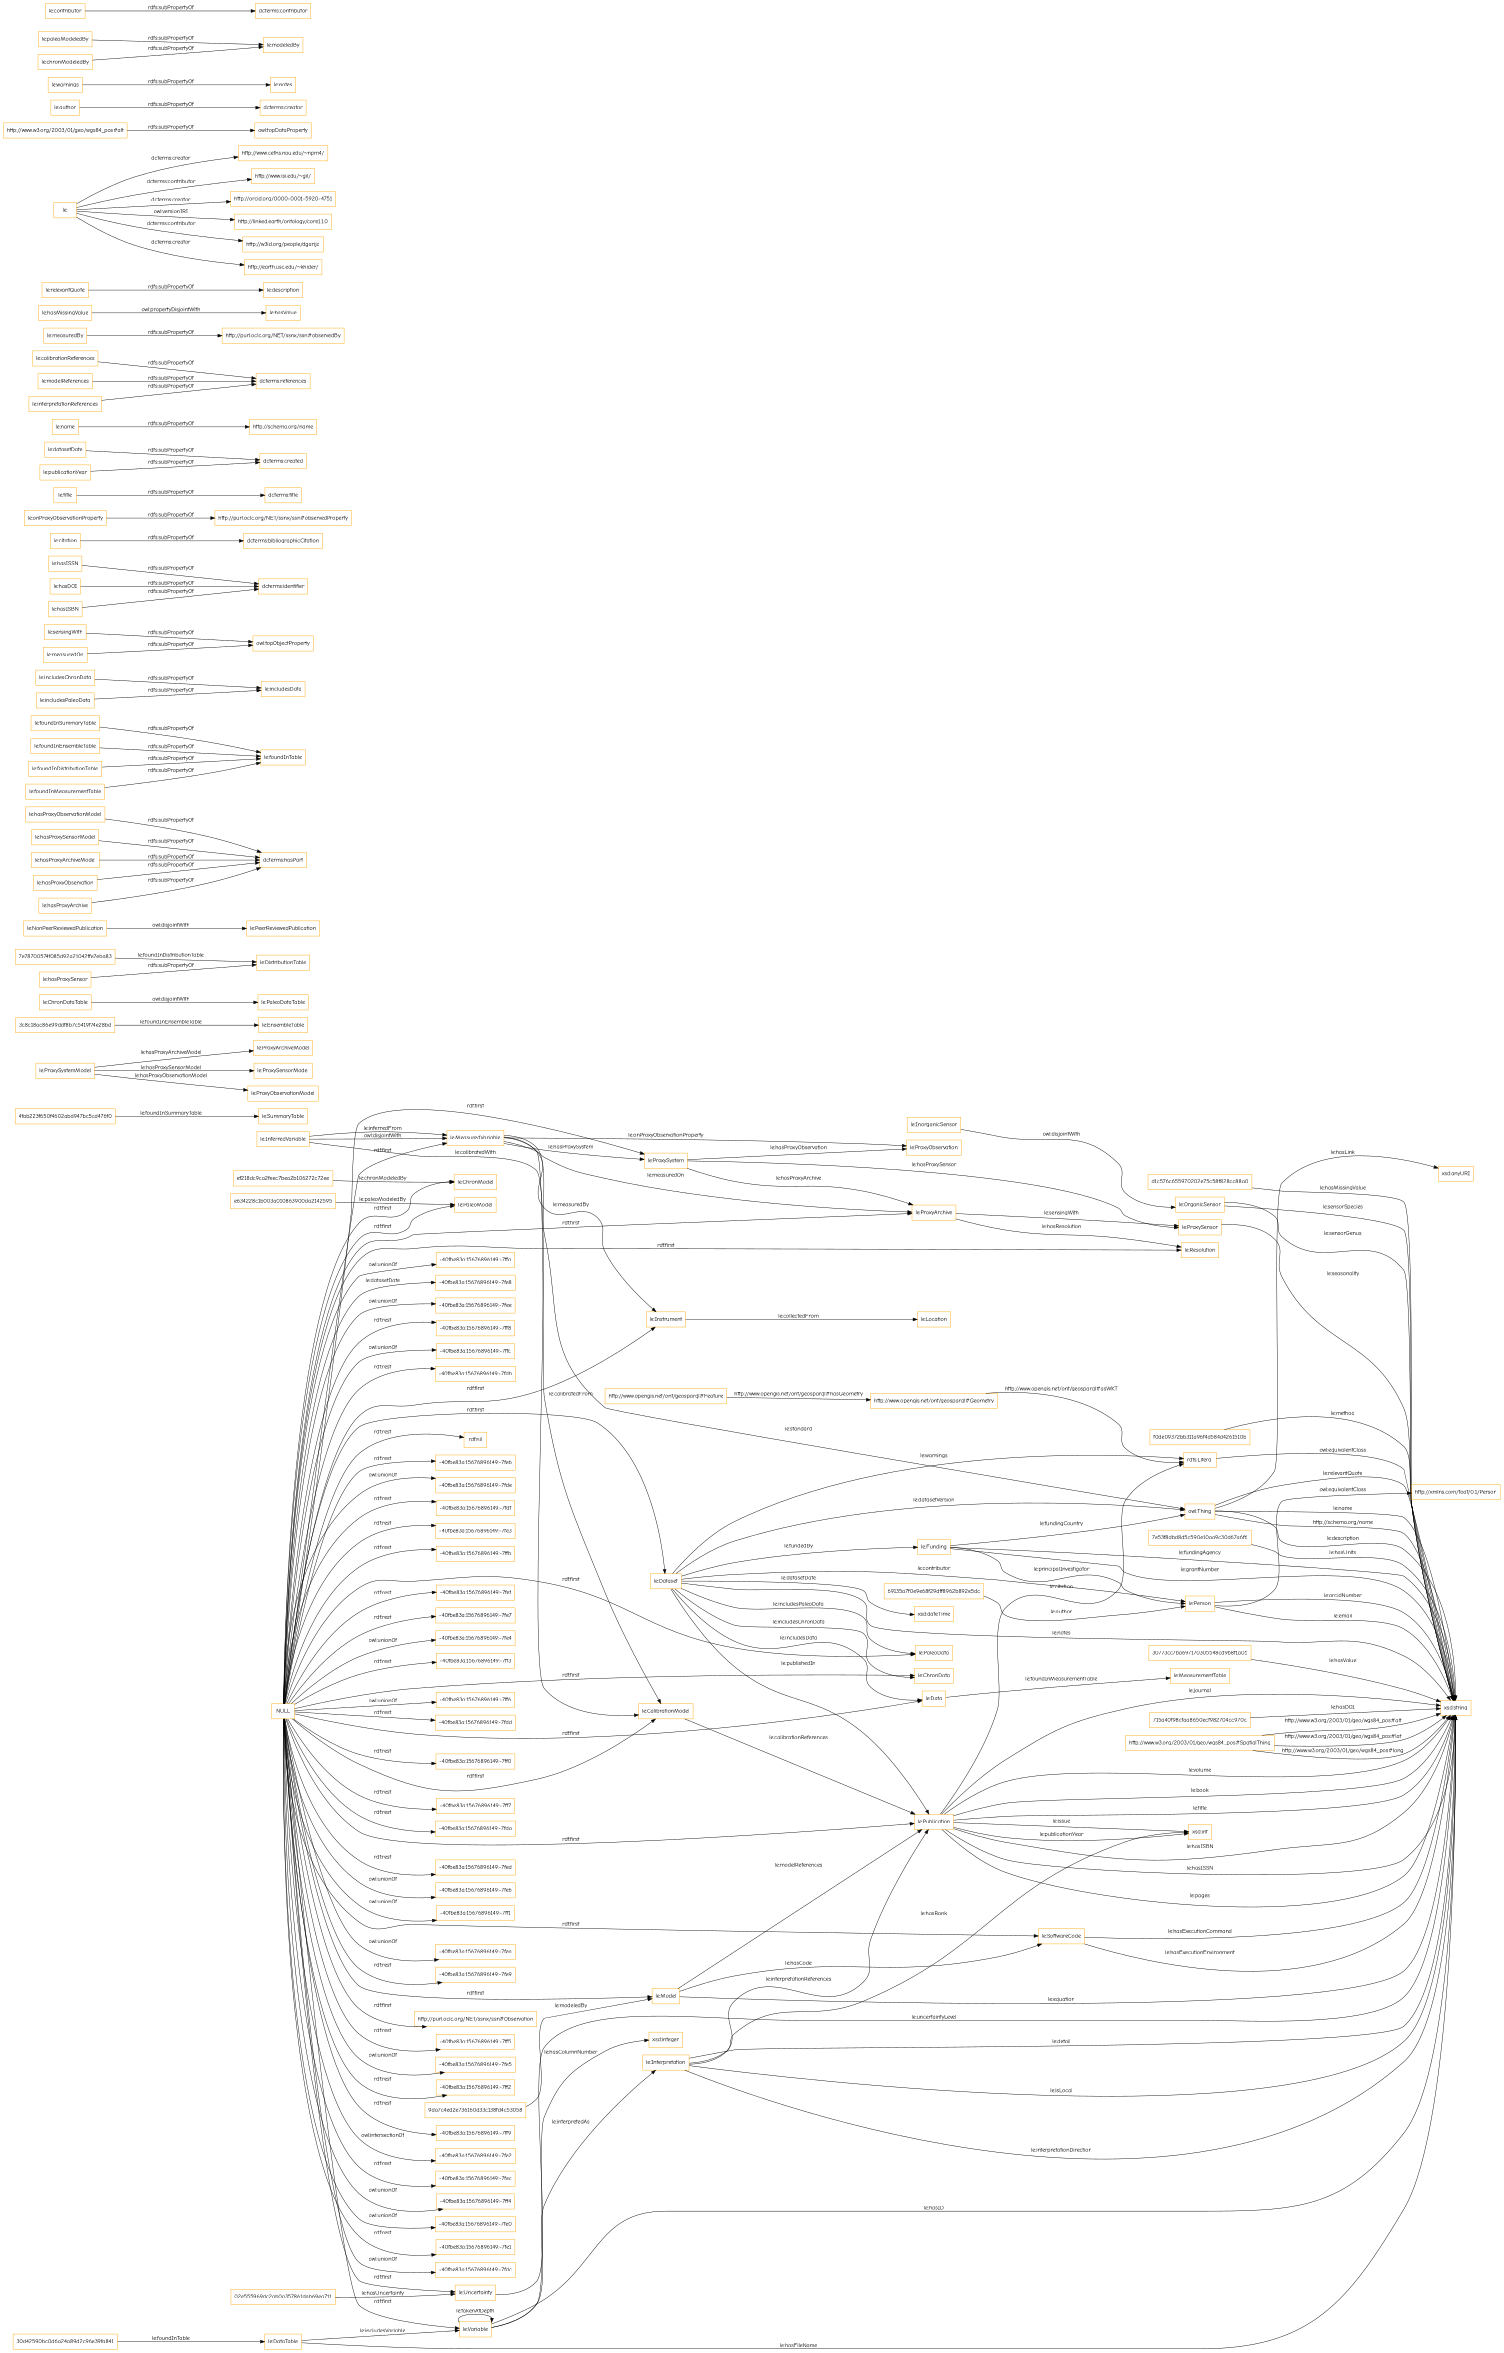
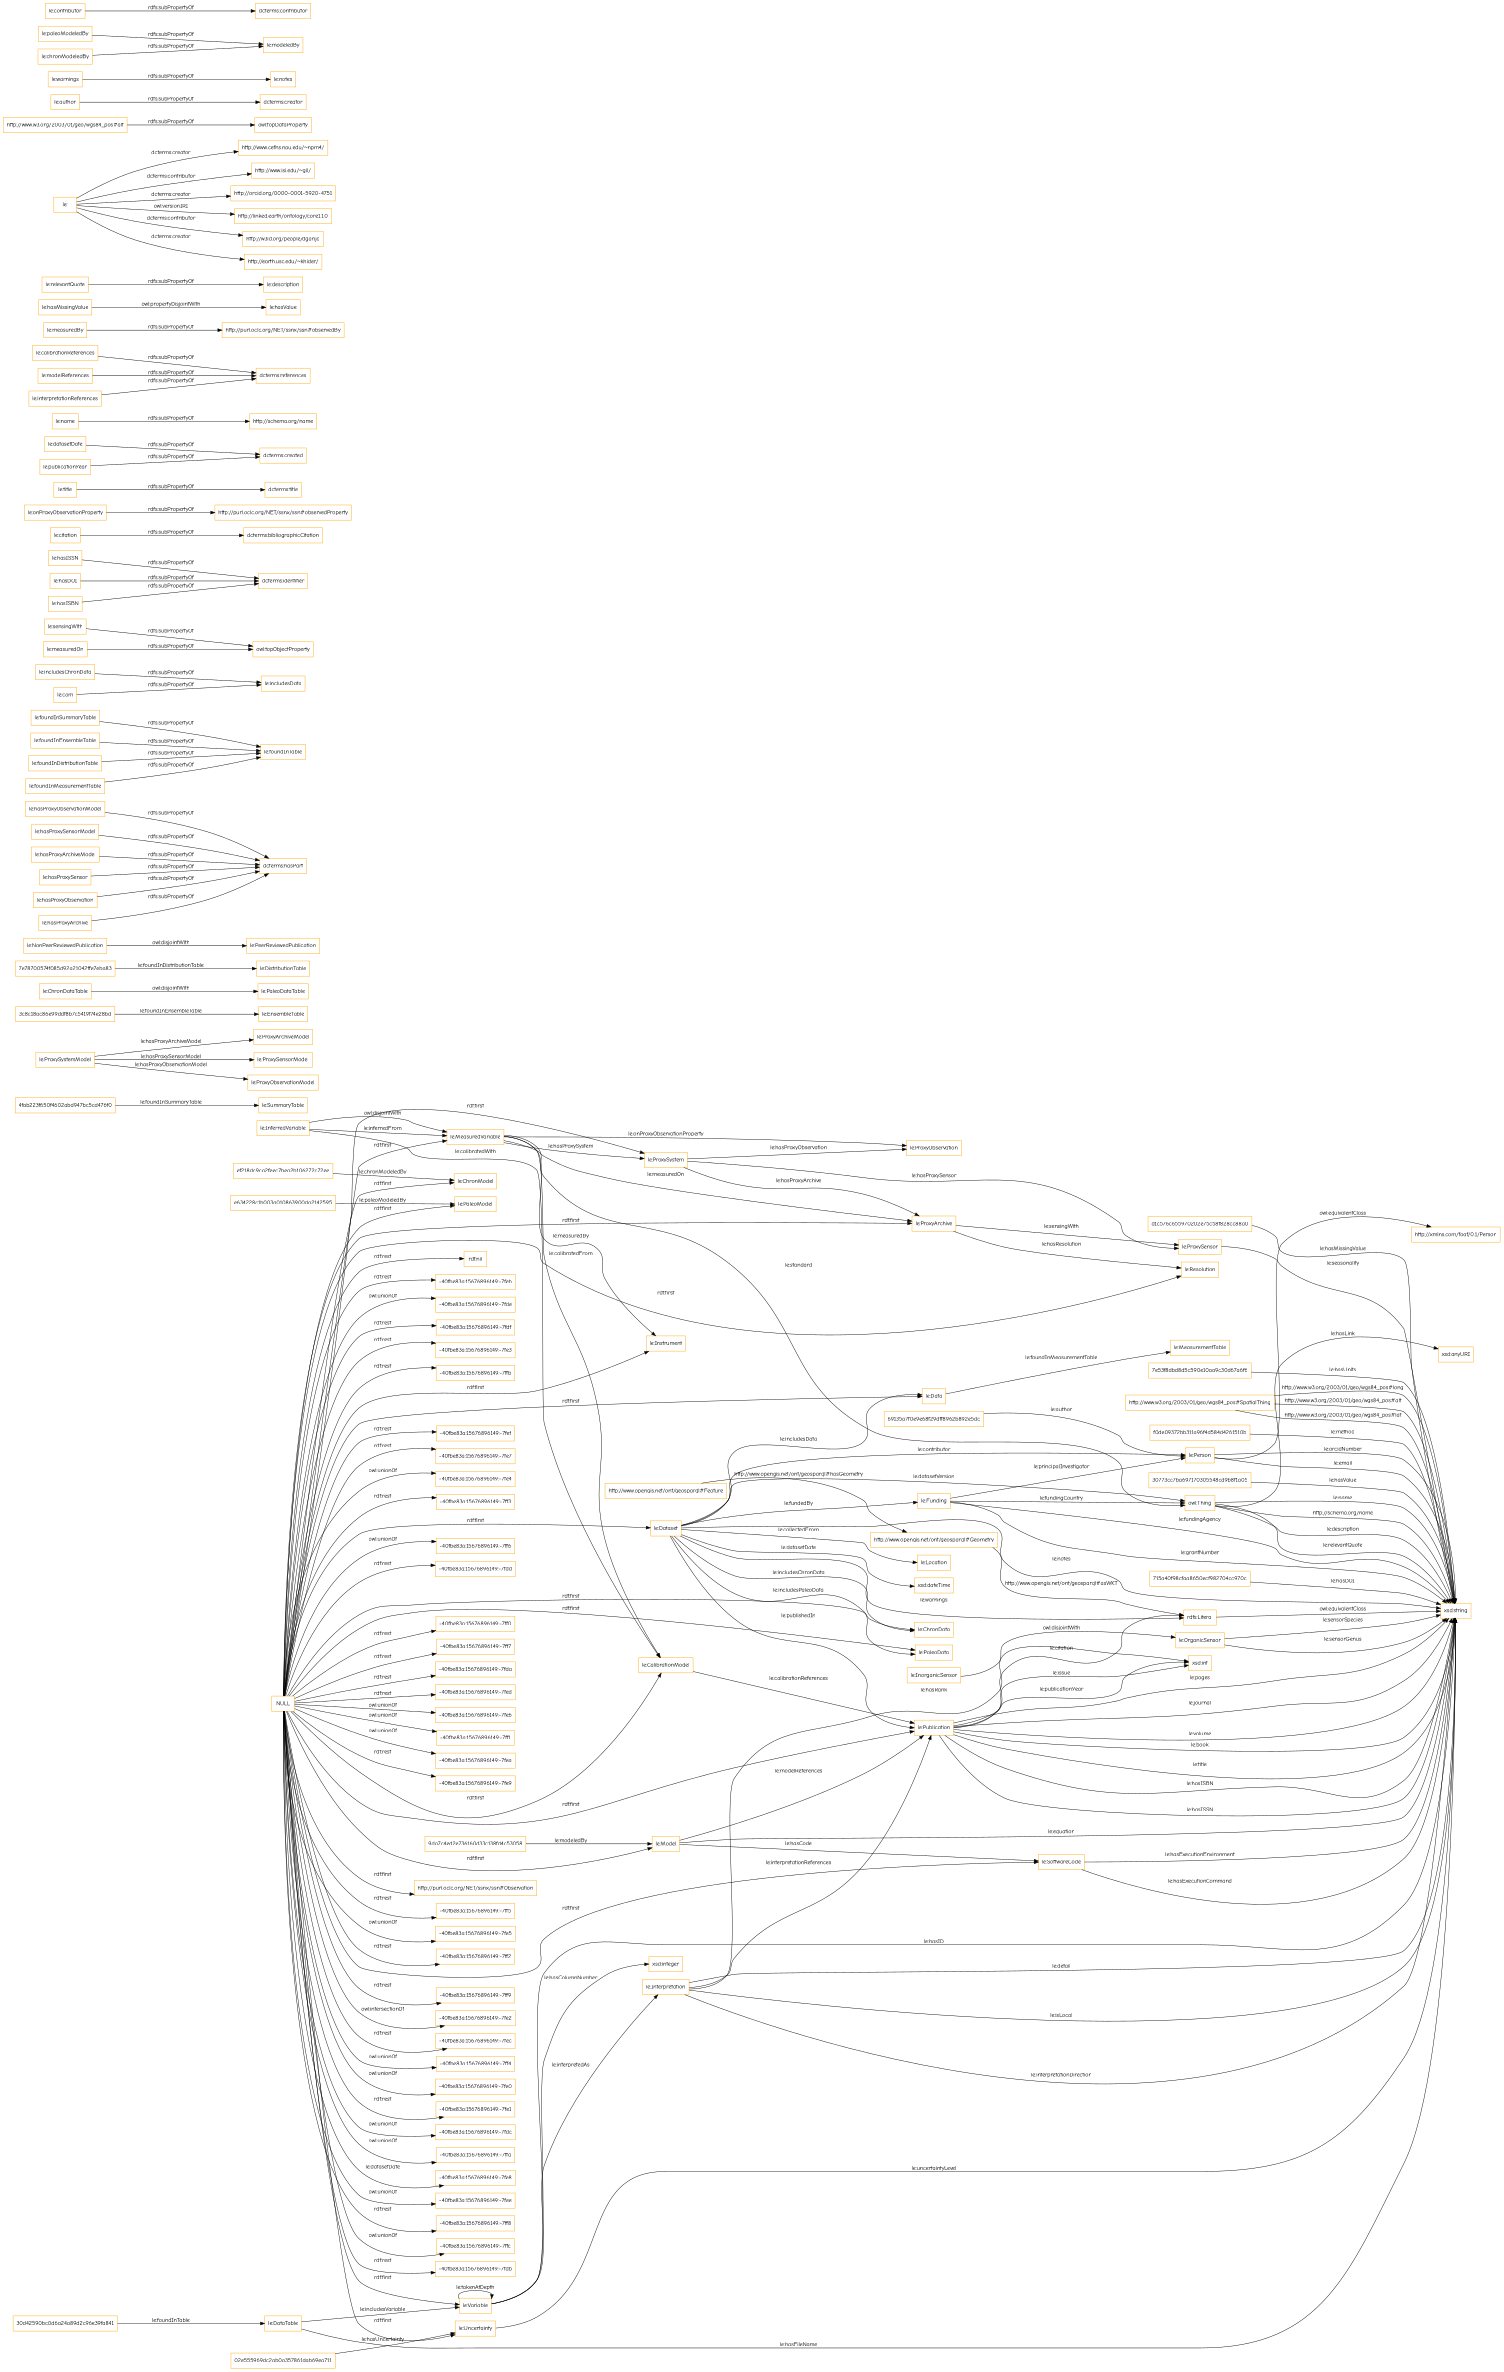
(65, 700) -> (65, 695)
(171, 971) -> (173, 872)
(799, 1319) -> (800, 1538)
